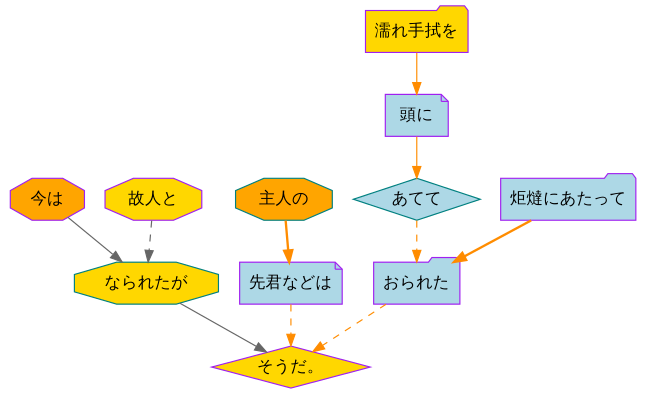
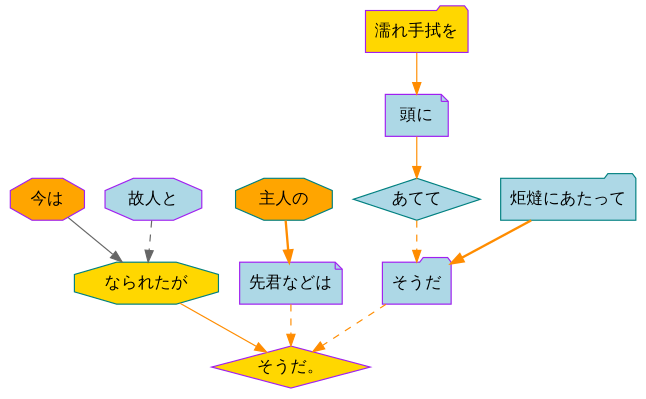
(153, 199) -> (153, 199)
(568, 199) -> (568, 199)
(417, 283) -> (417, 283)
(218, 325) -> (218, 325)
